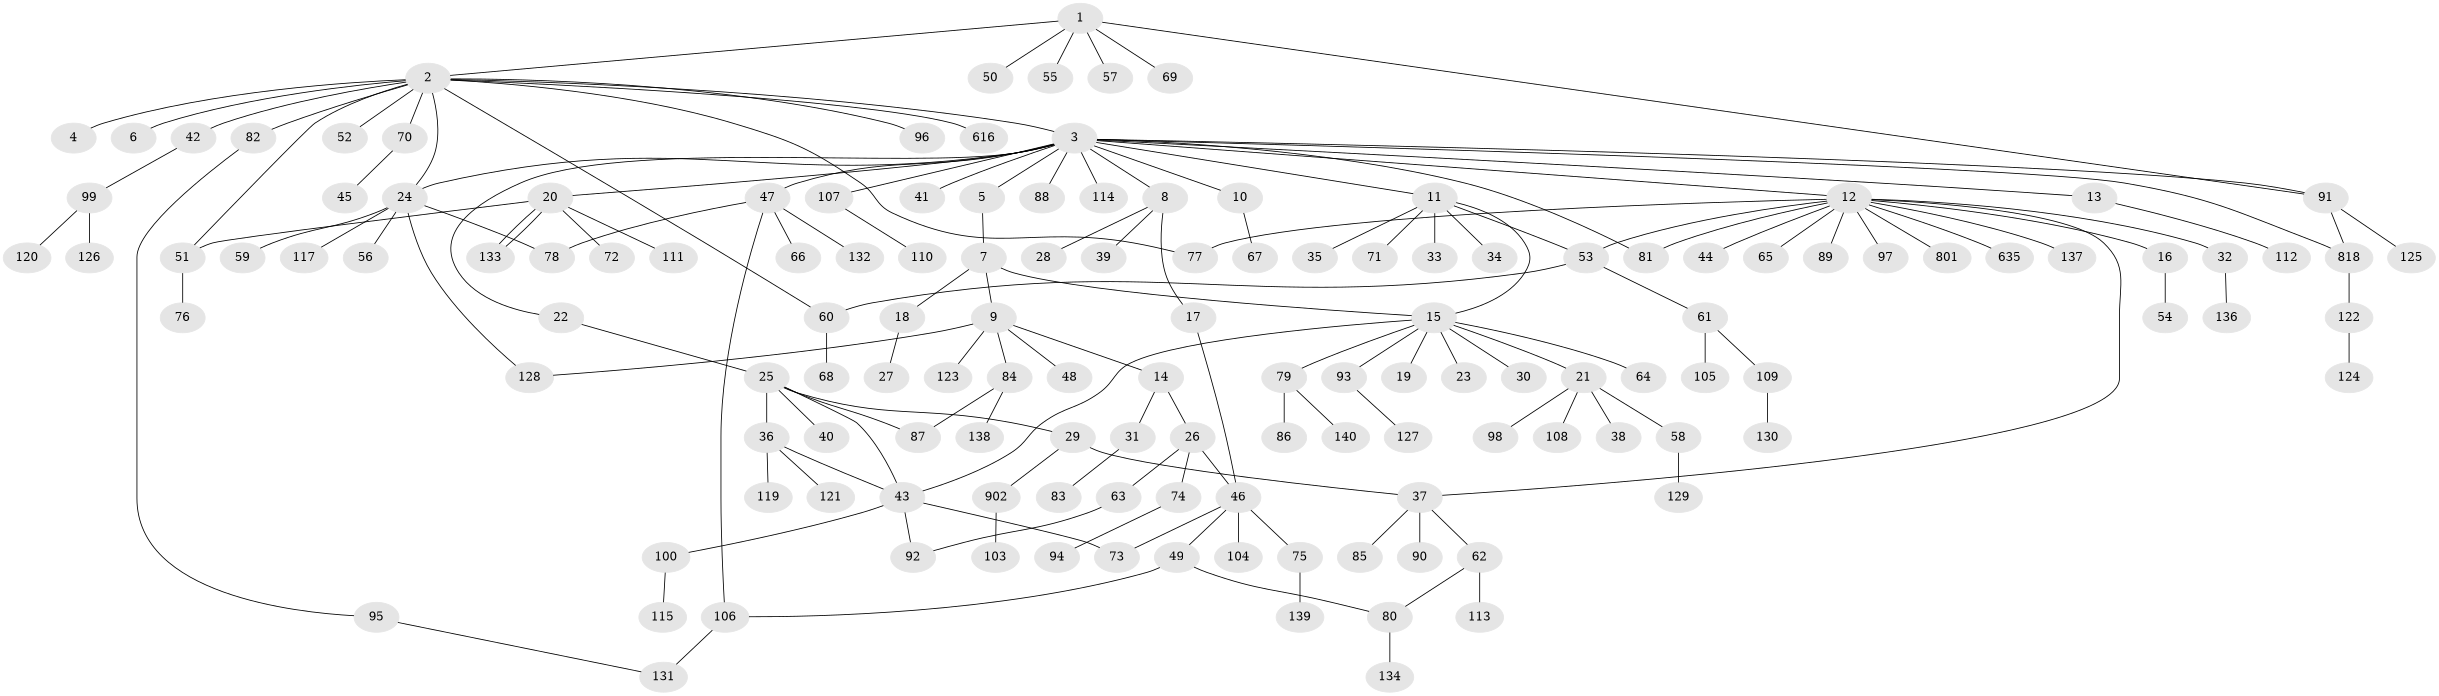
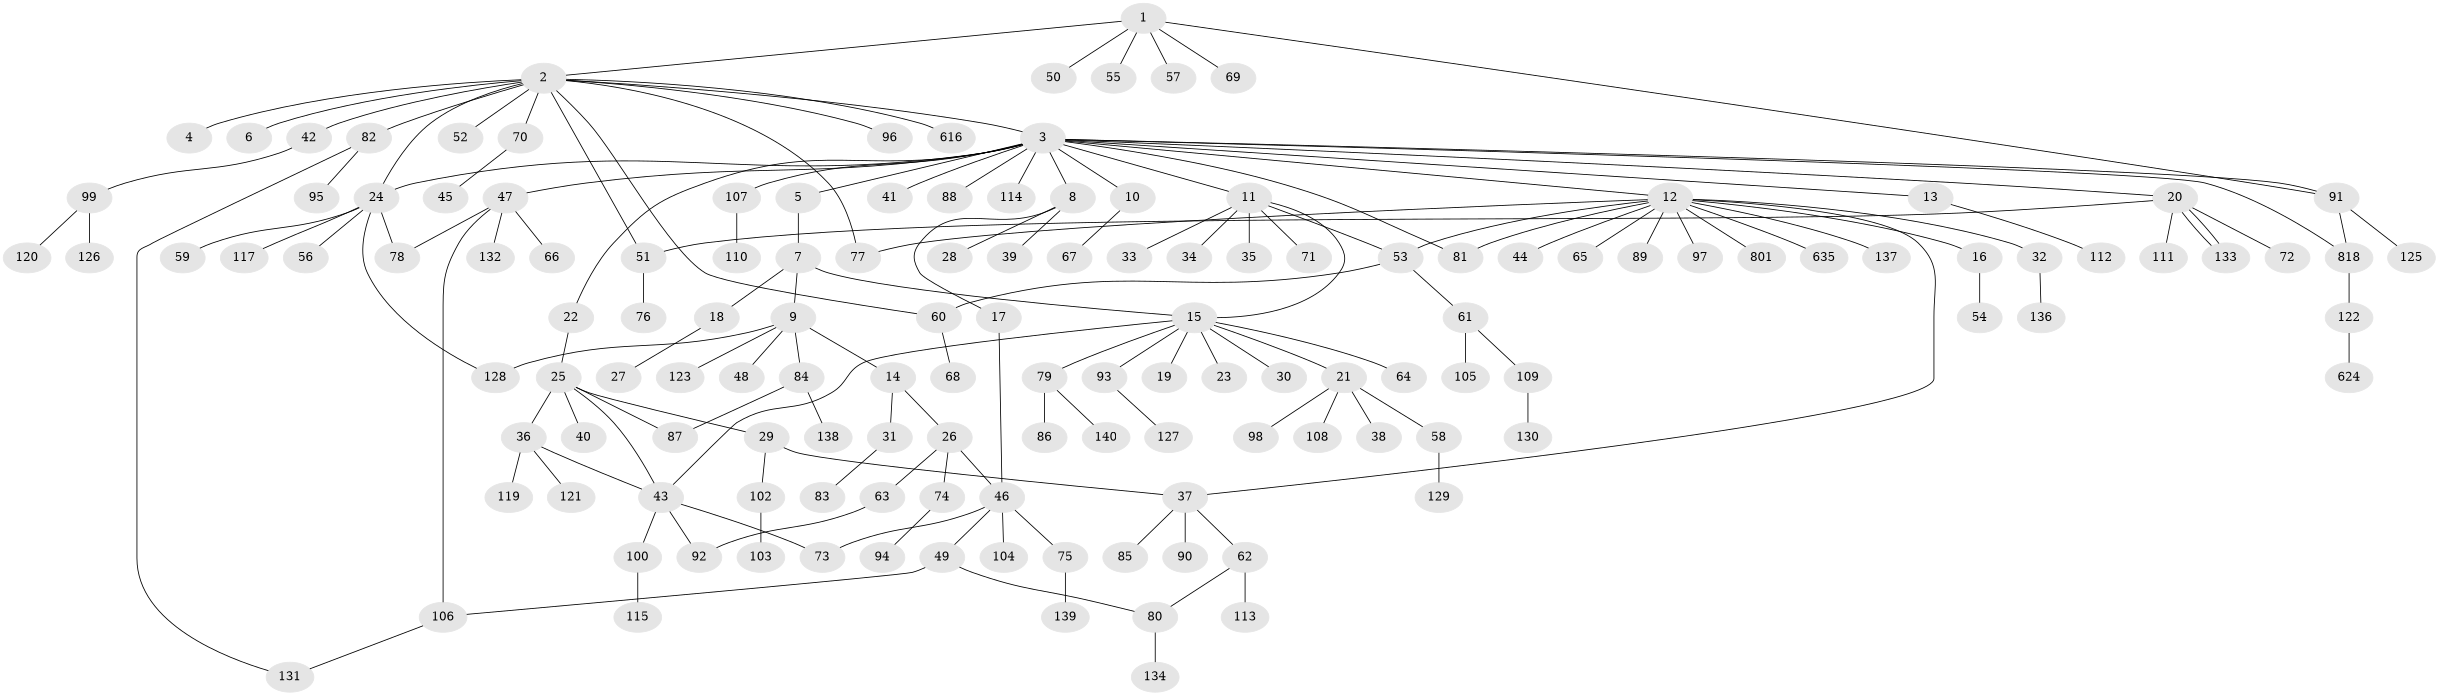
(2349, 378) -> (2349, 378)
(996, 498) -> (761, 498)
(520, 647) -> (137, 378)
